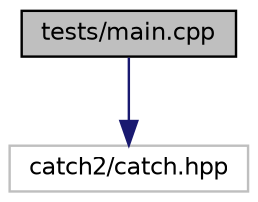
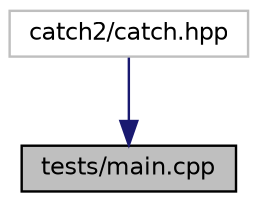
(129, 89) -> (129, 89)
